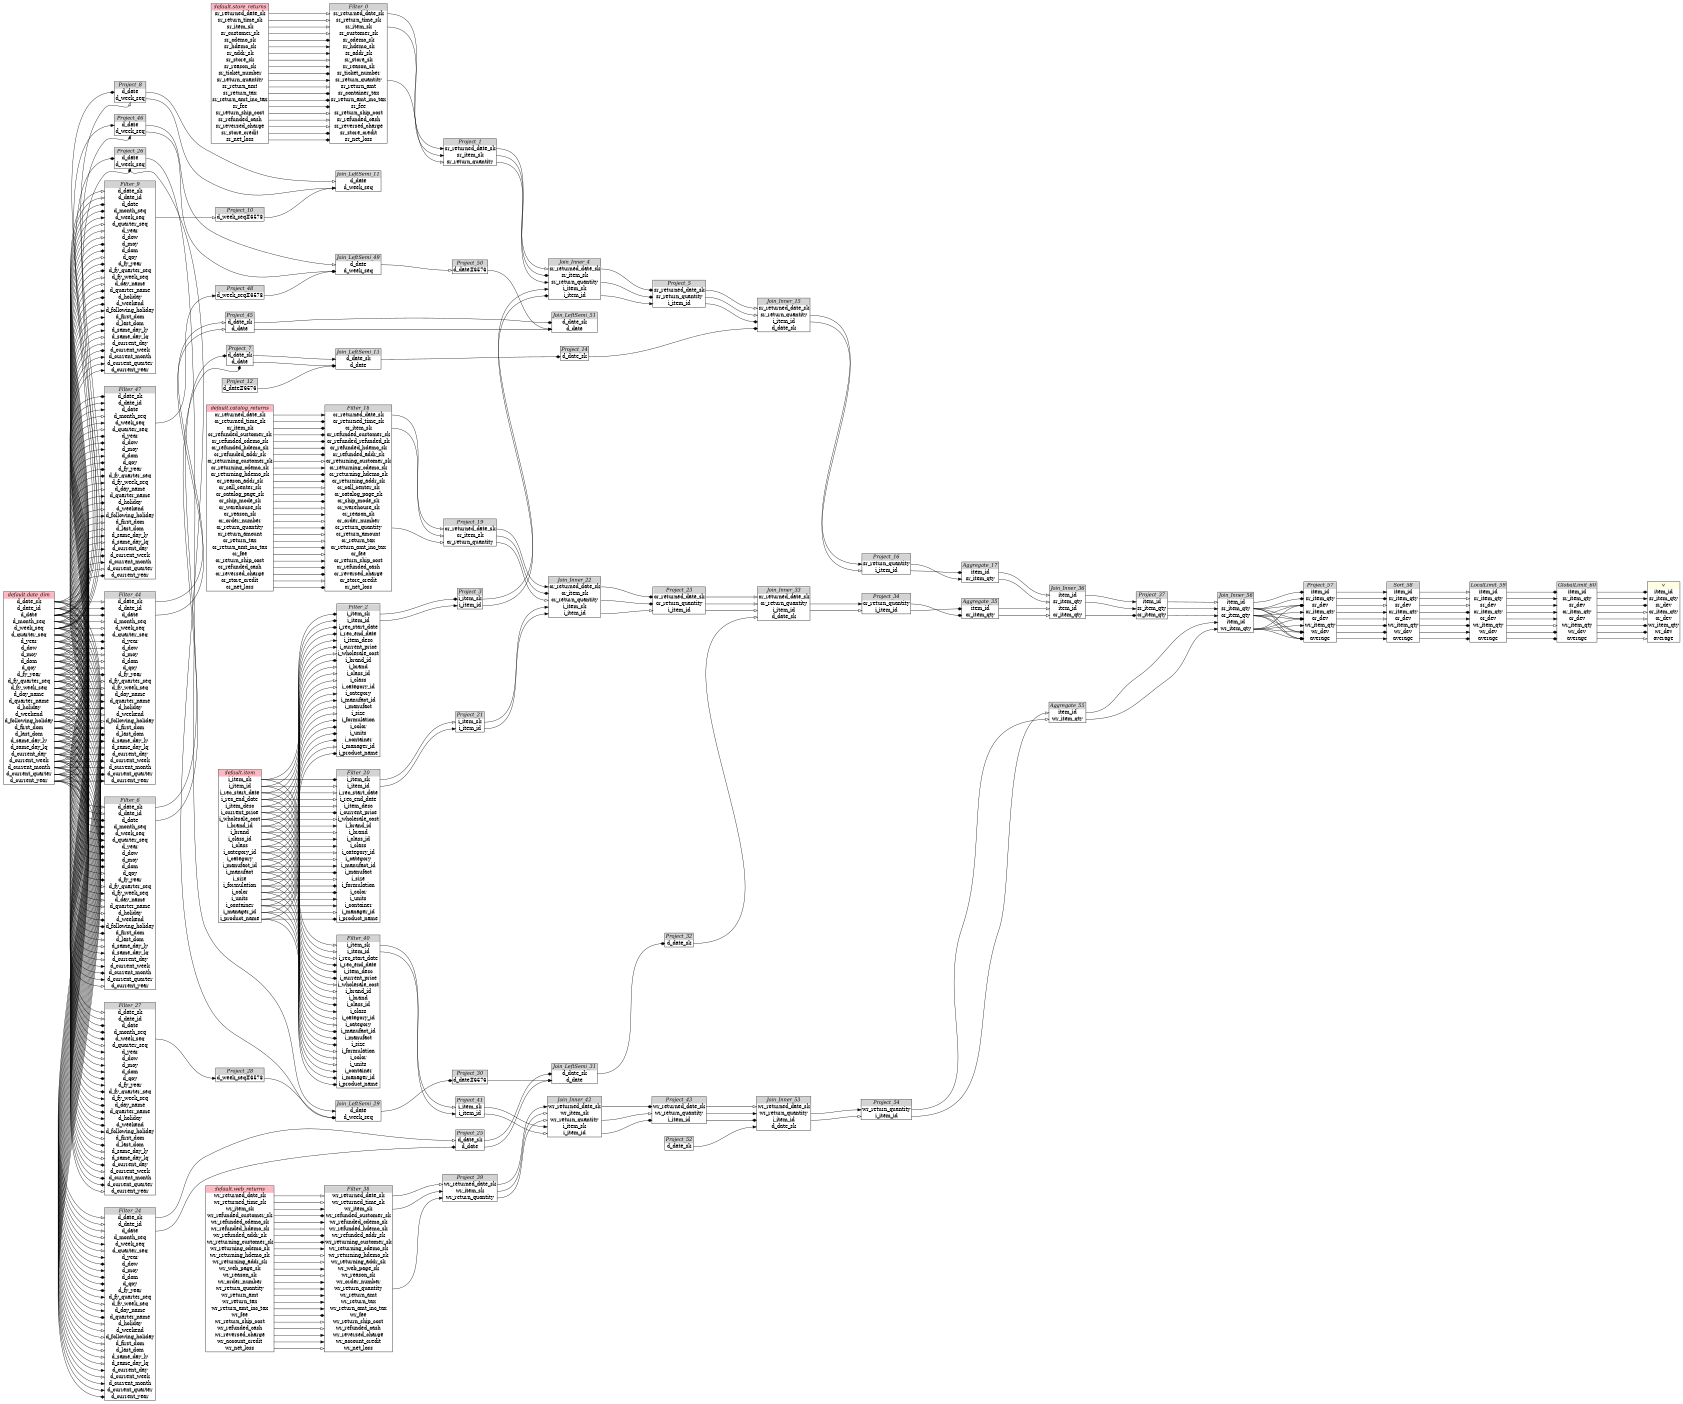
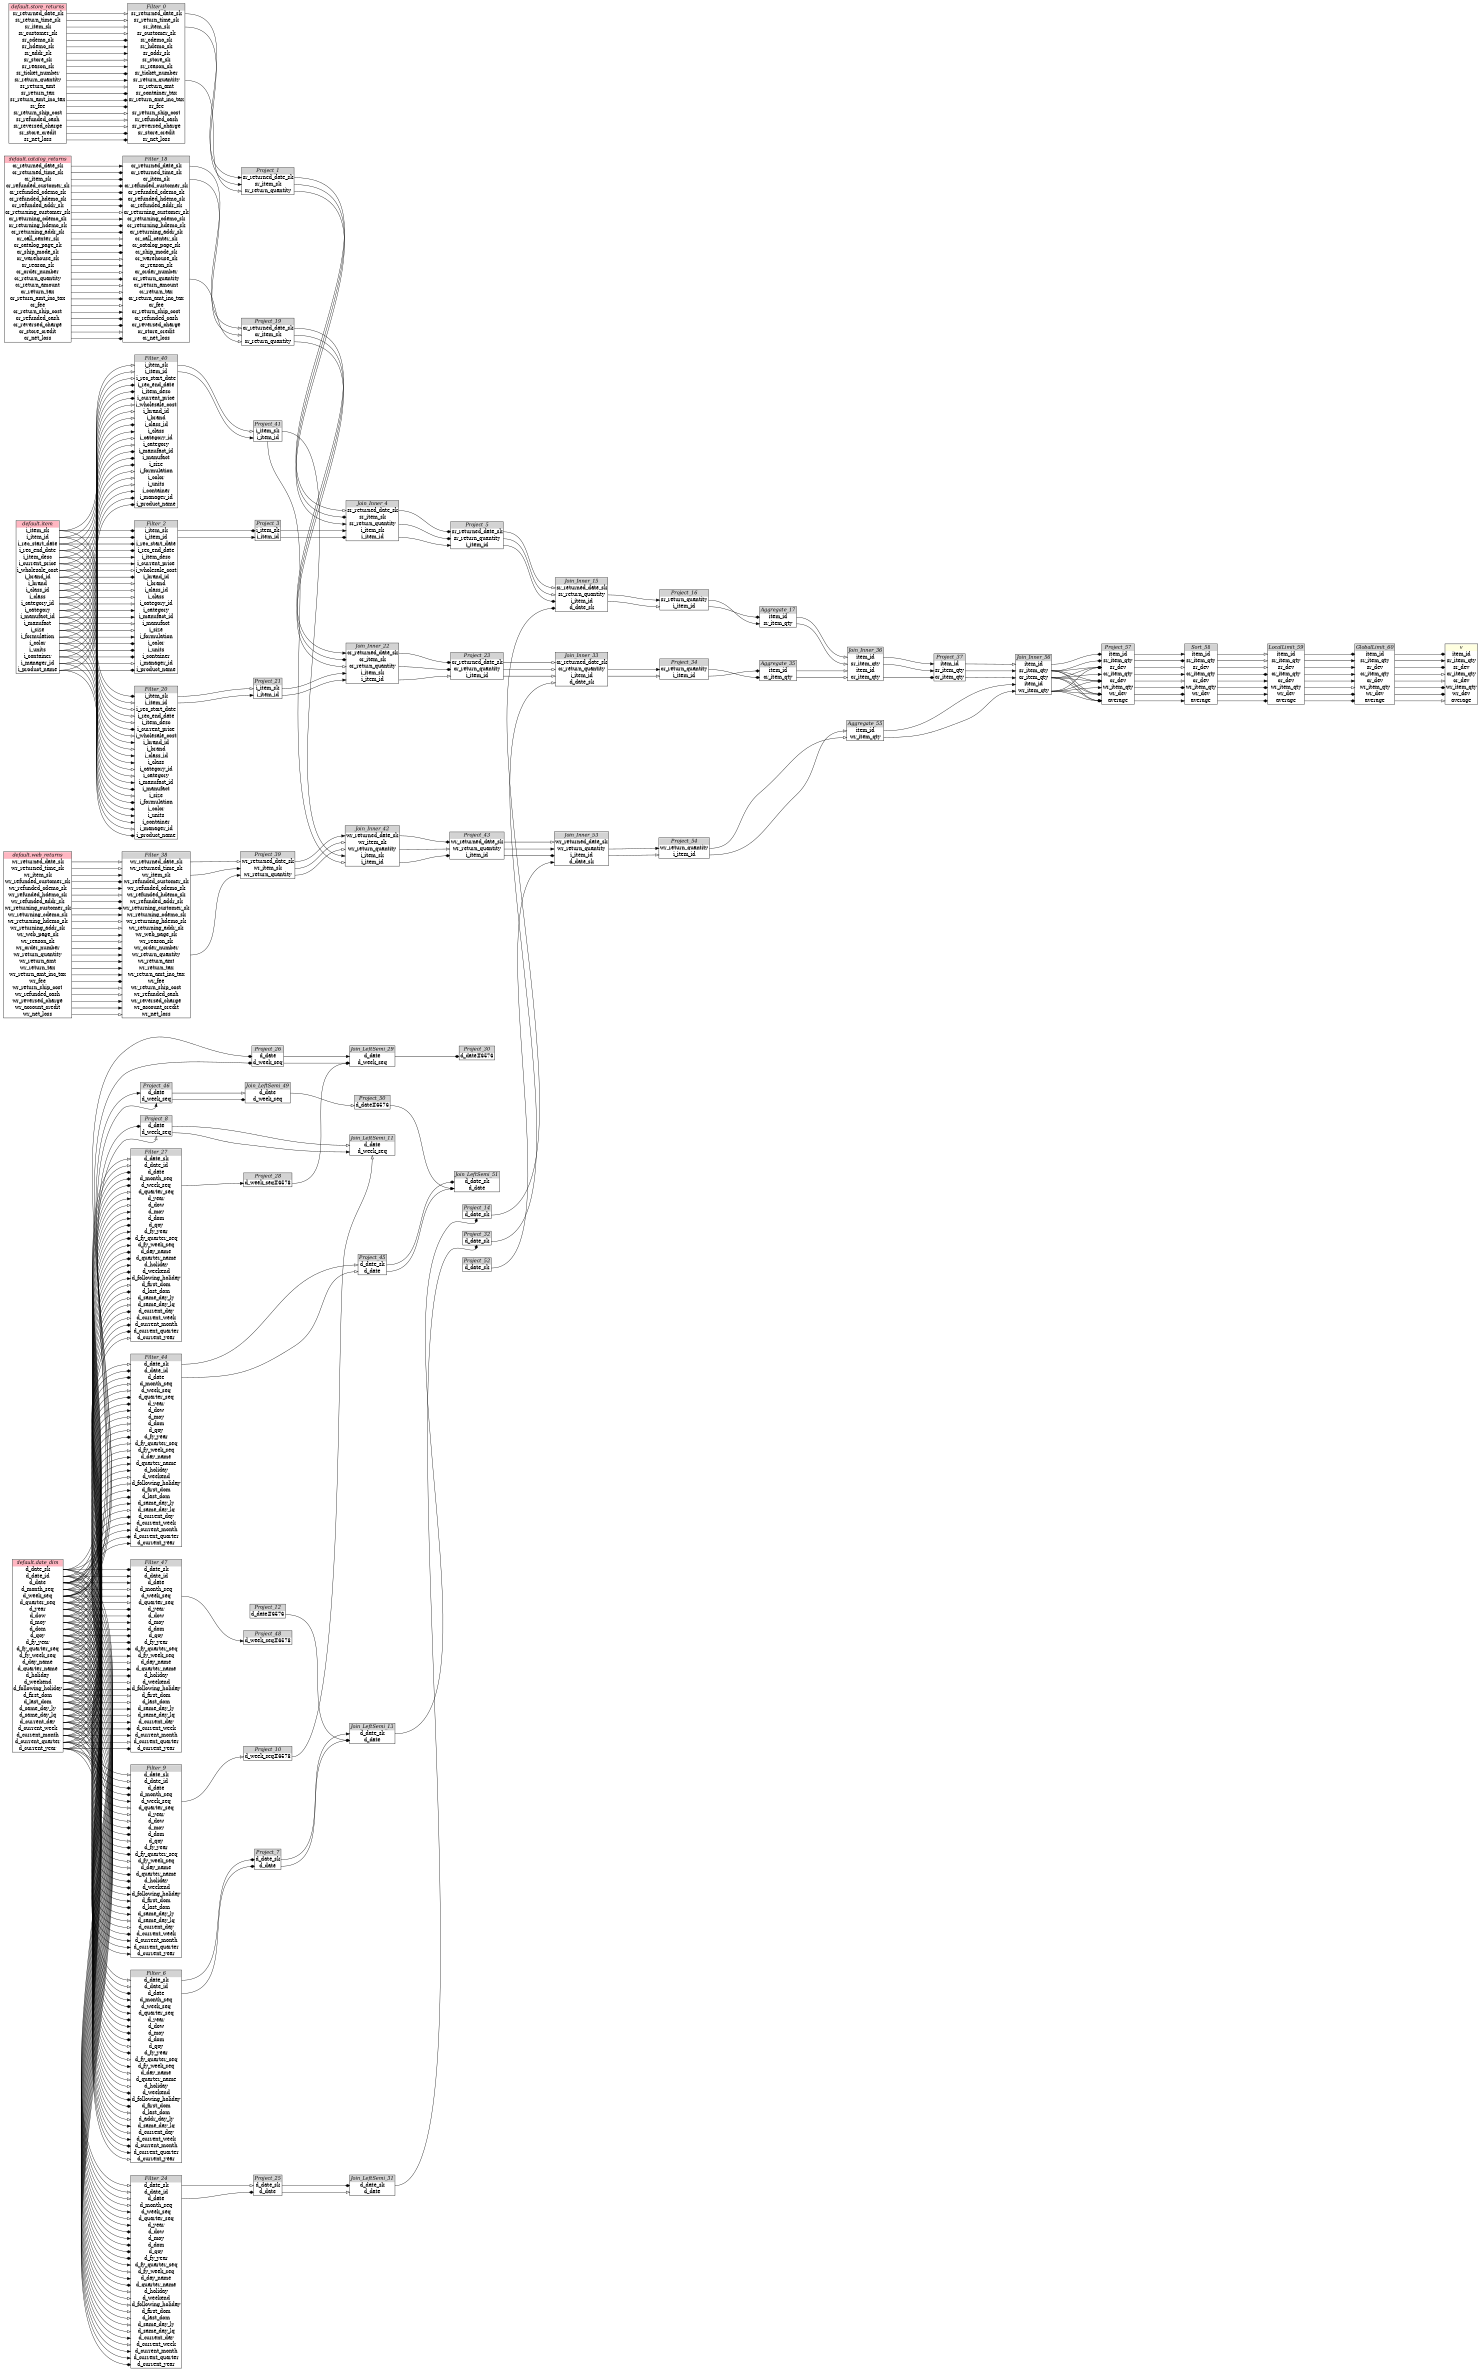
(298, 285) -> none
(358, 442) -> (156, 193)
(240, 481) -> (38, 232)
(130, 946) -> (156, 2119)
(518, 1081) -> none
